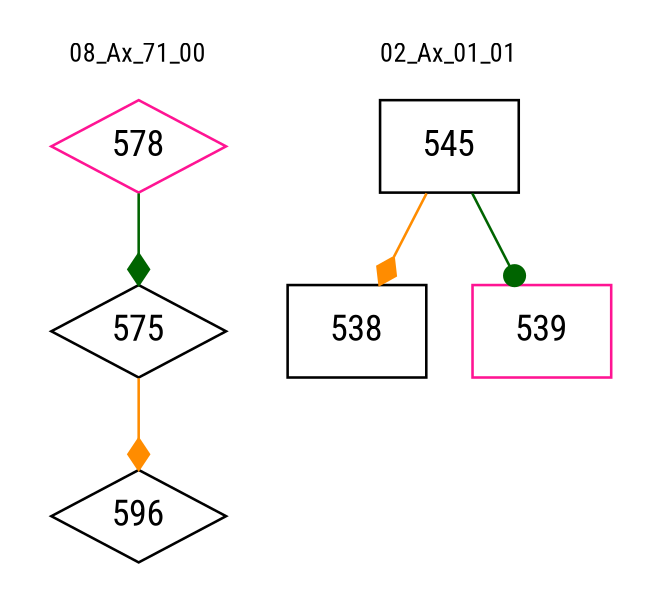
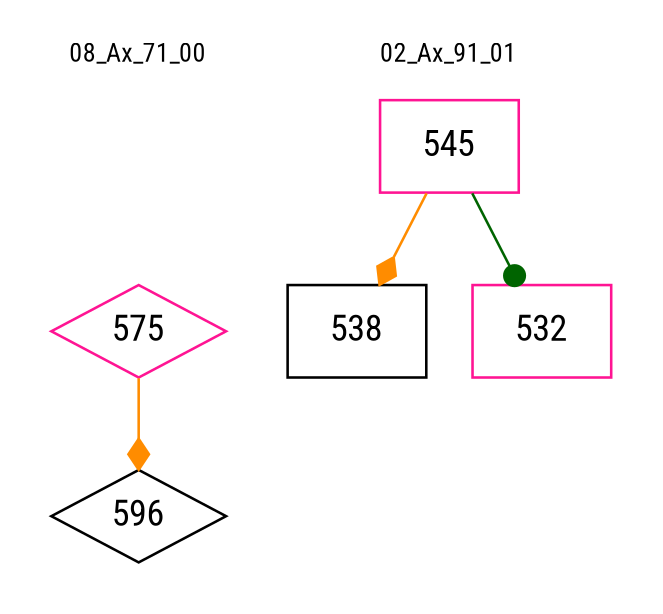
(449, 55) -> (449, 55)
(139, 146) -> none
(449, 146) -> (449, 146)
(139, 331) -> (139, 331)
(542, 331) -> (542, 331)
